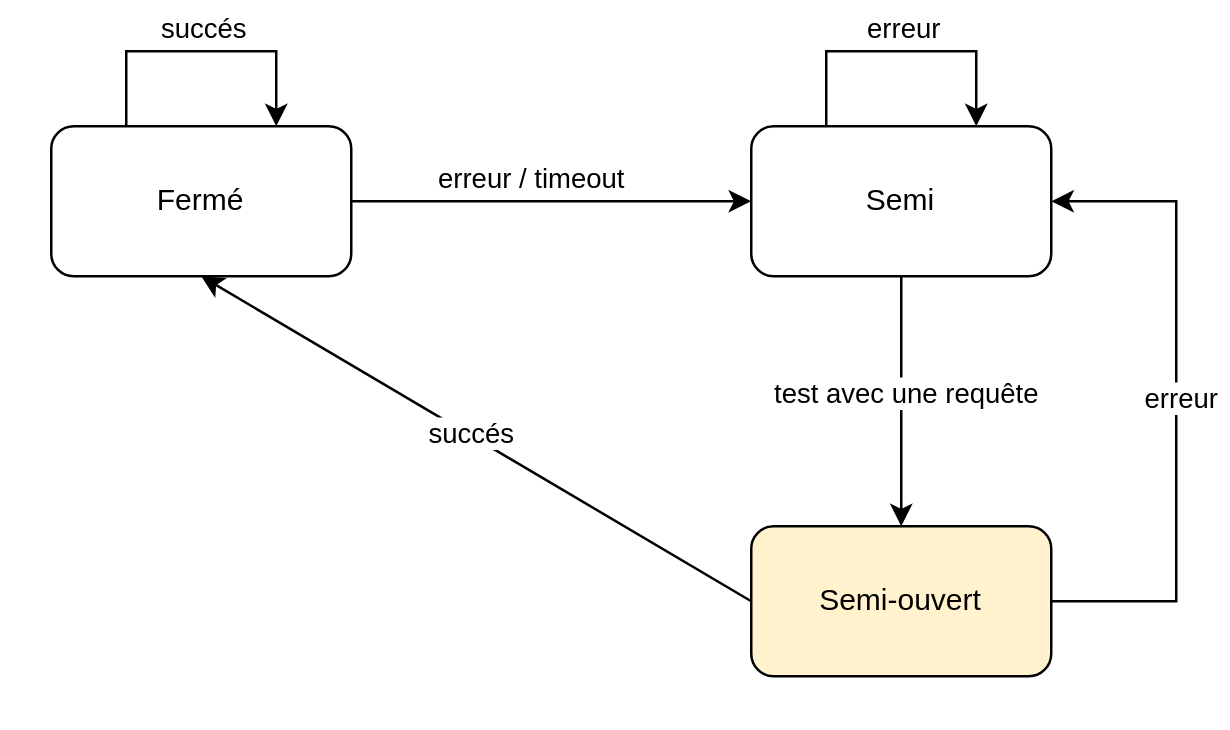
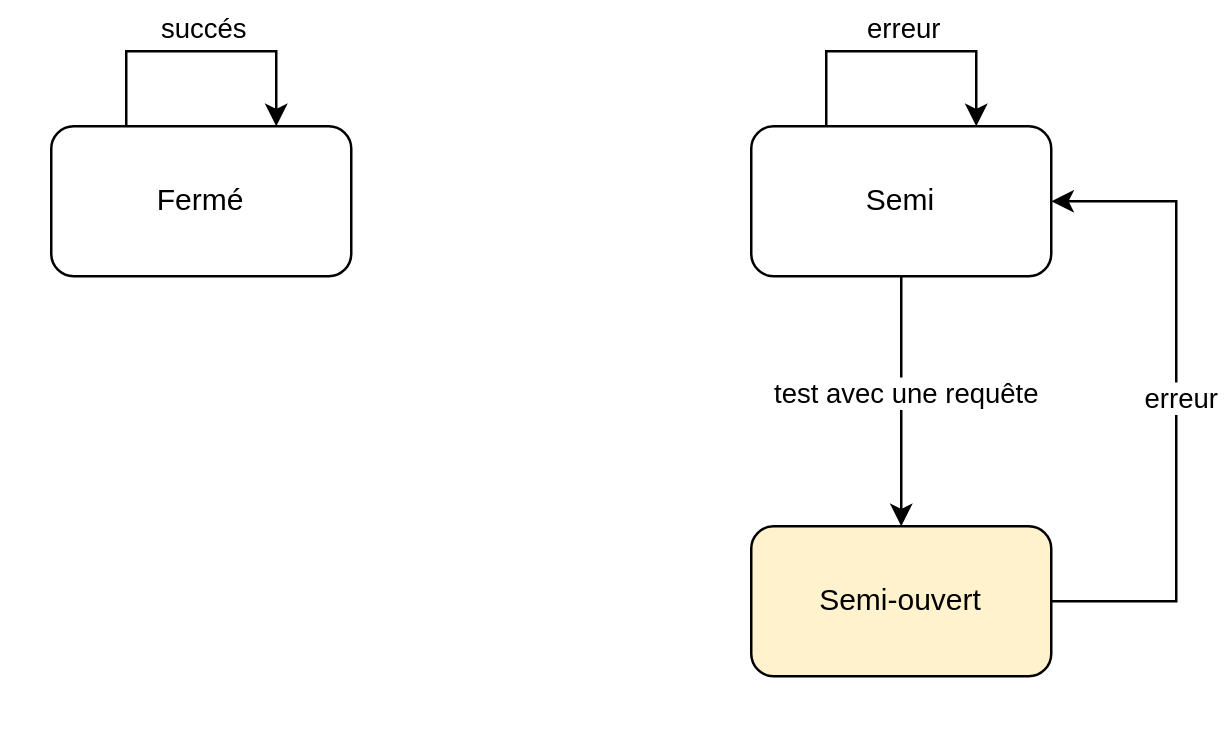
(543, 201) -> none
(622, 525) -> none
